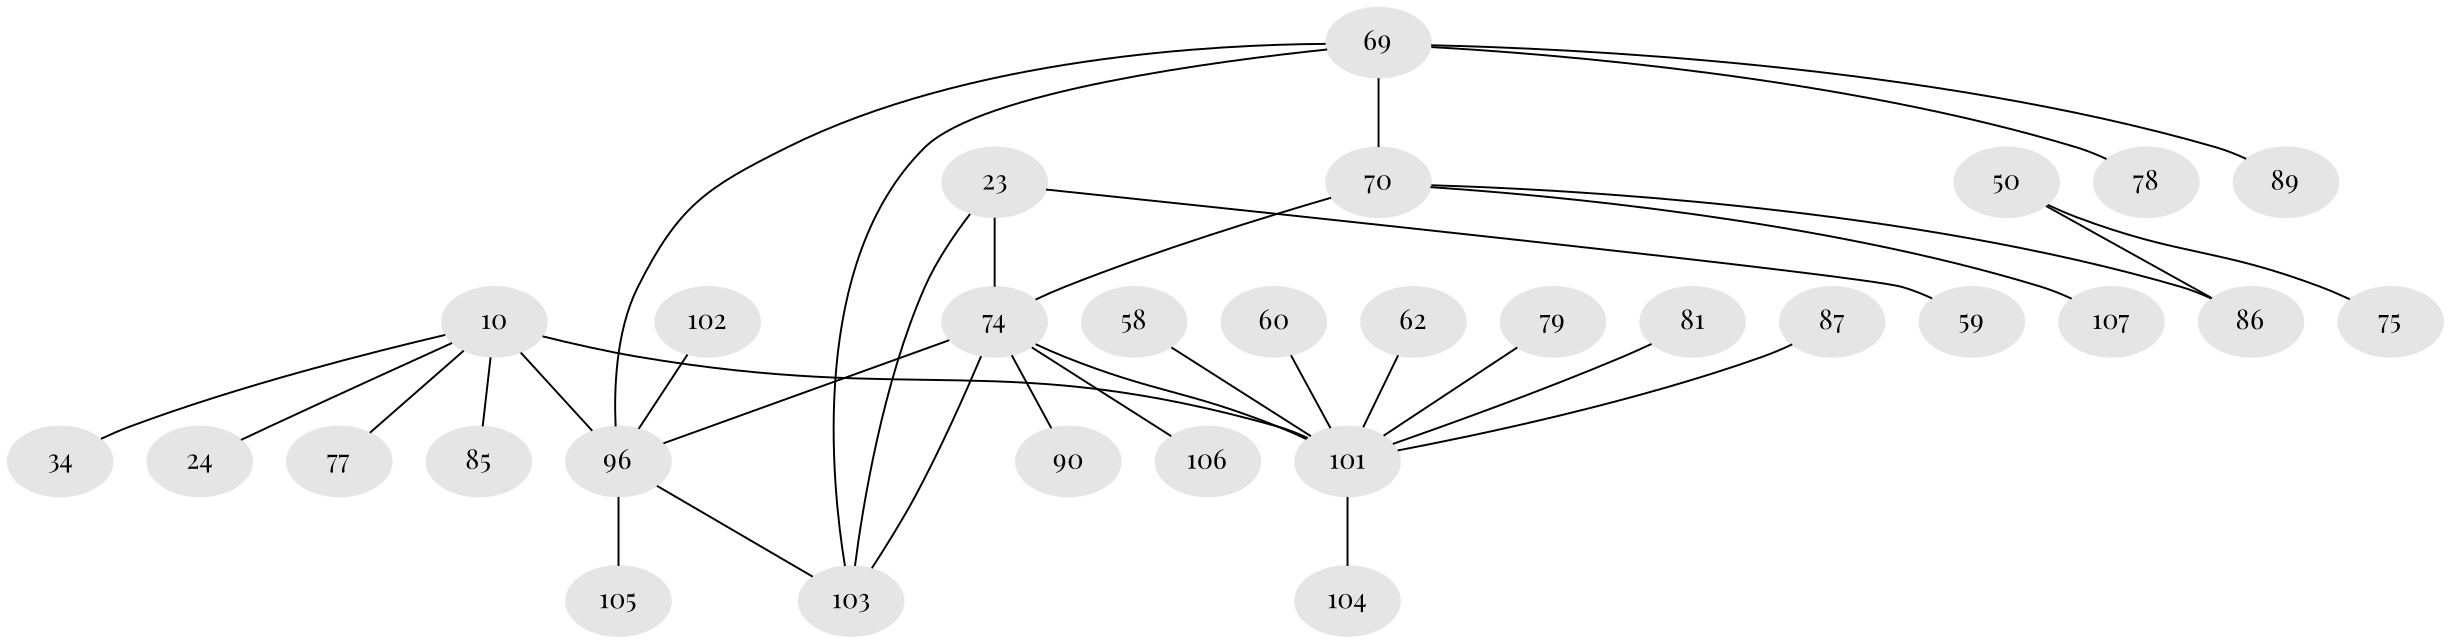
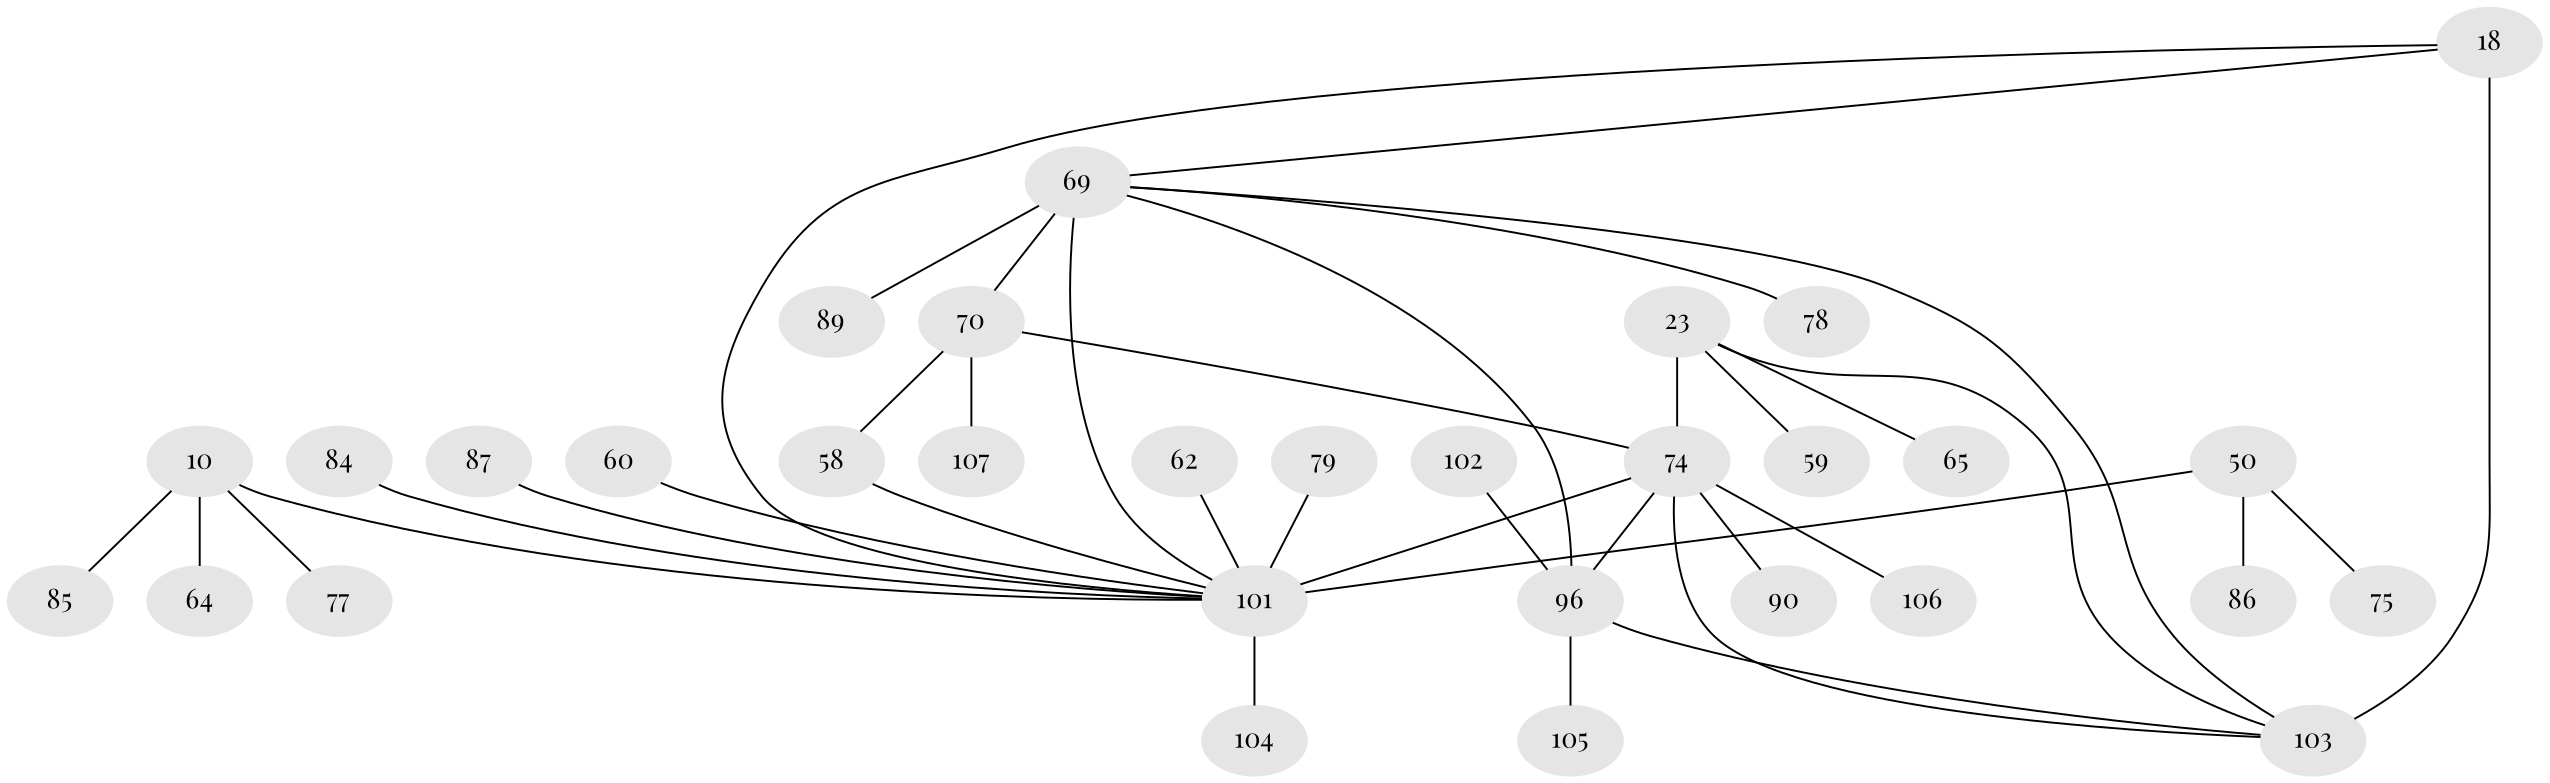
none -> (2490, 43)
(1825, 217) -> (902, 391)
(1693, 322) -> (339, 461)
(556, 392) -> none
none -> (1086, 424)
(60, 461) -> none
(200, 461) -> (200, 601)
none -> (1956, 461)
none -> (1749, 534)
